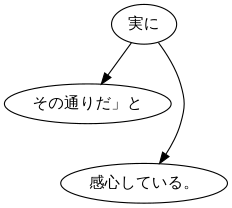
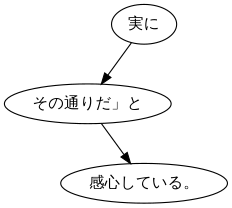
(184, 97) -> (113, 139)
